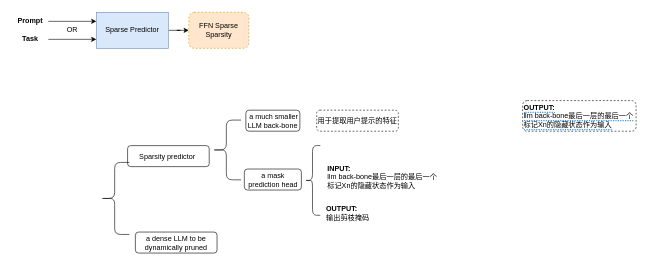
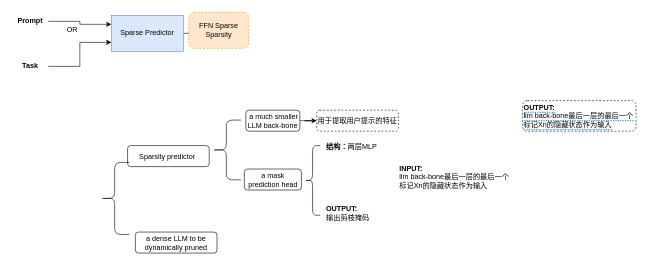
(132, 30) -> (147, 33)
(30, 39) -> (30, 66)
none -> (310, 121)
none -> (366, 146)
(383, 177) -> (455, 177)
